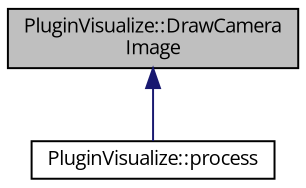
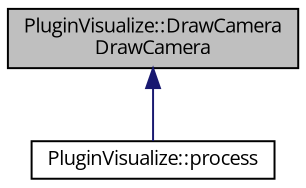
(153, 39) -> (153, 39)
